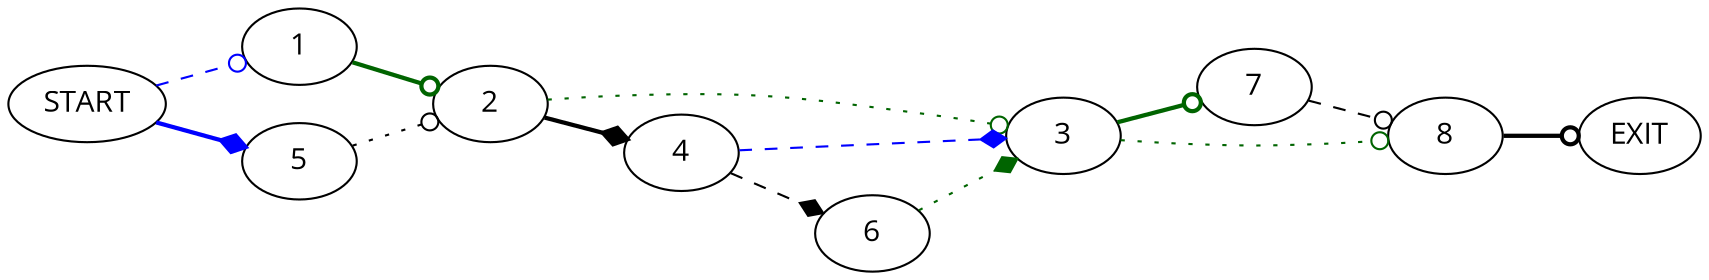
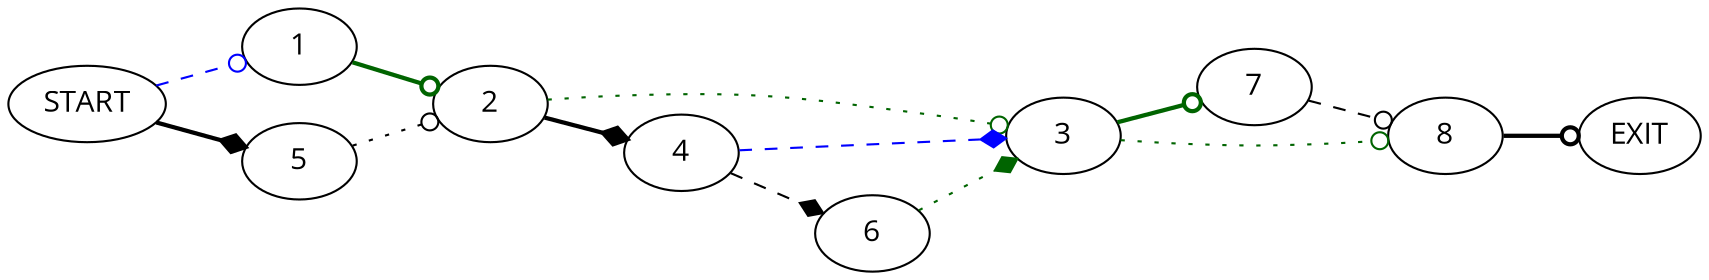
(189, 131) -> (189, 131)
